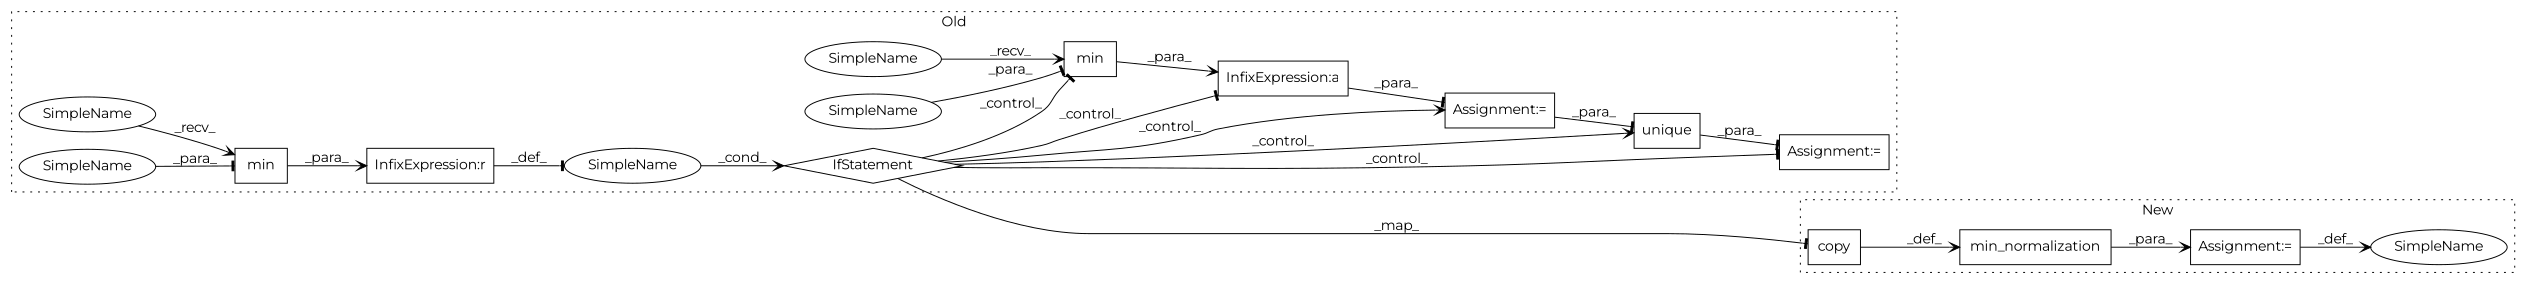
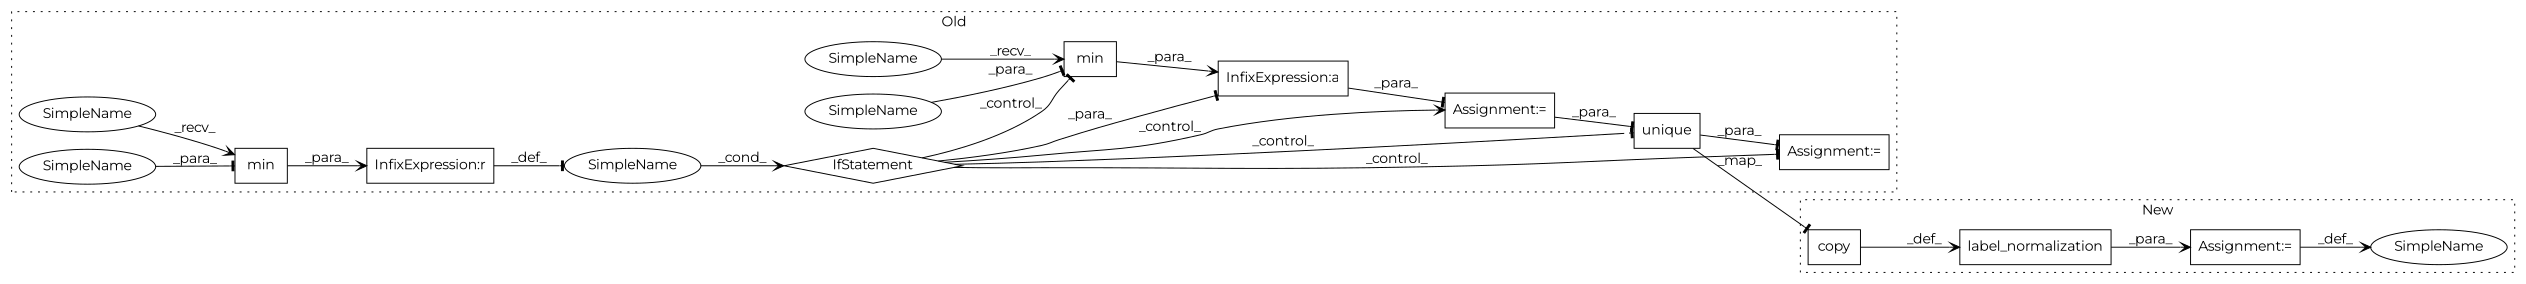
(1090, 115) -> (1090, 115)
(1290, 151) -> (1290, 151)
(1346, 234) -> (1746, 186)
(2035, 247) -> (2035, 247)
